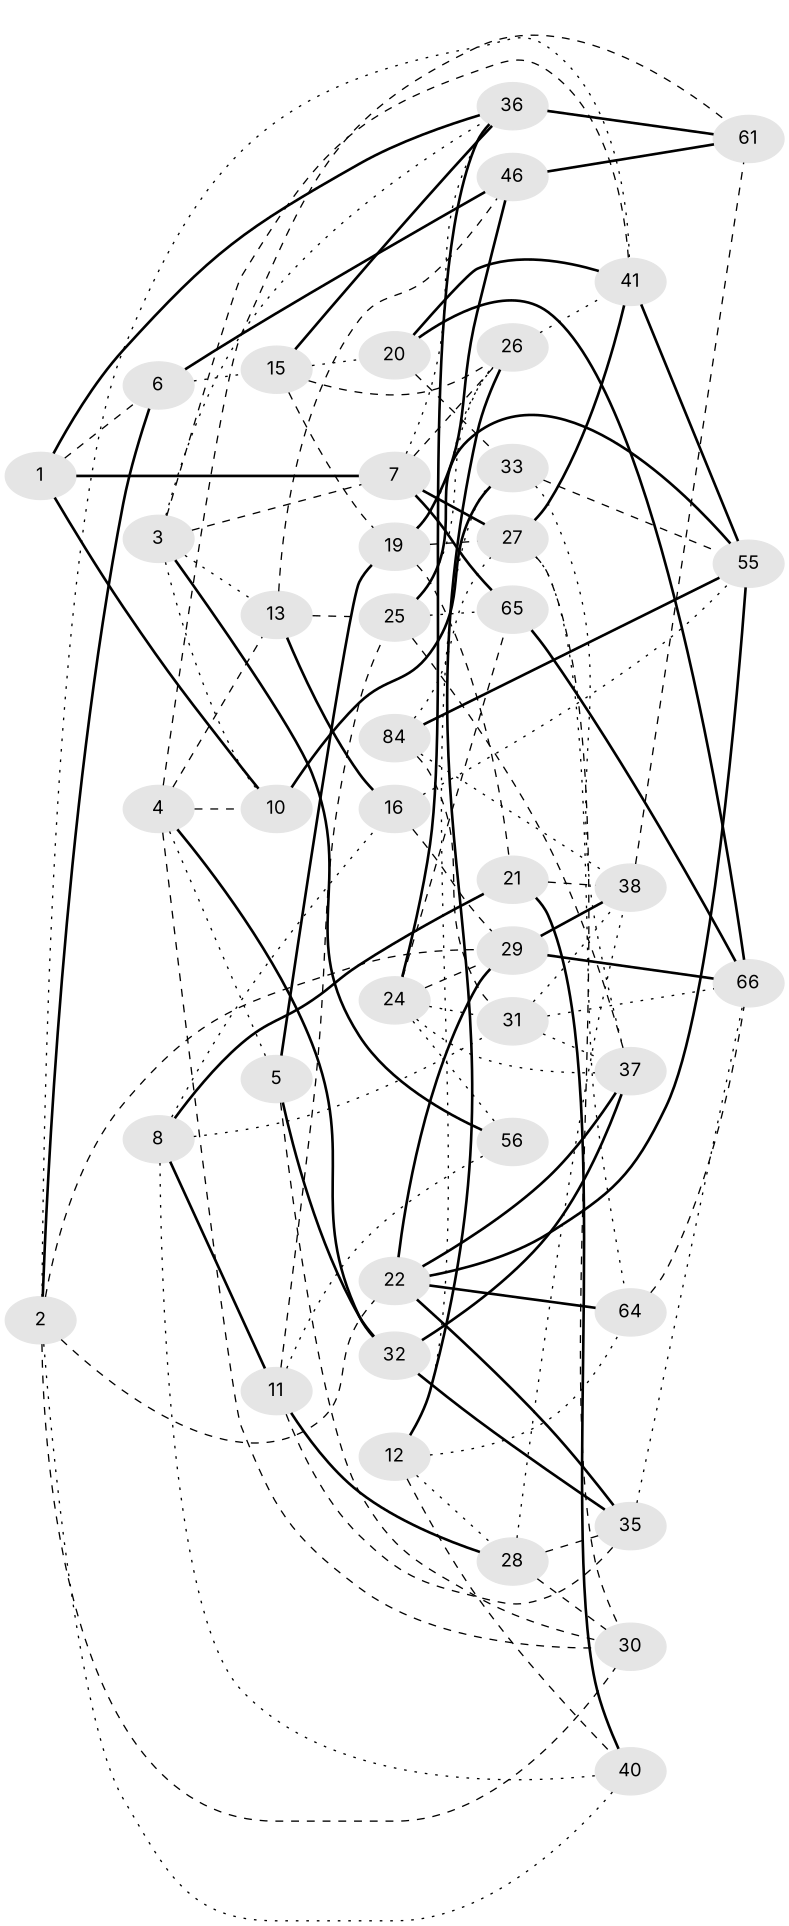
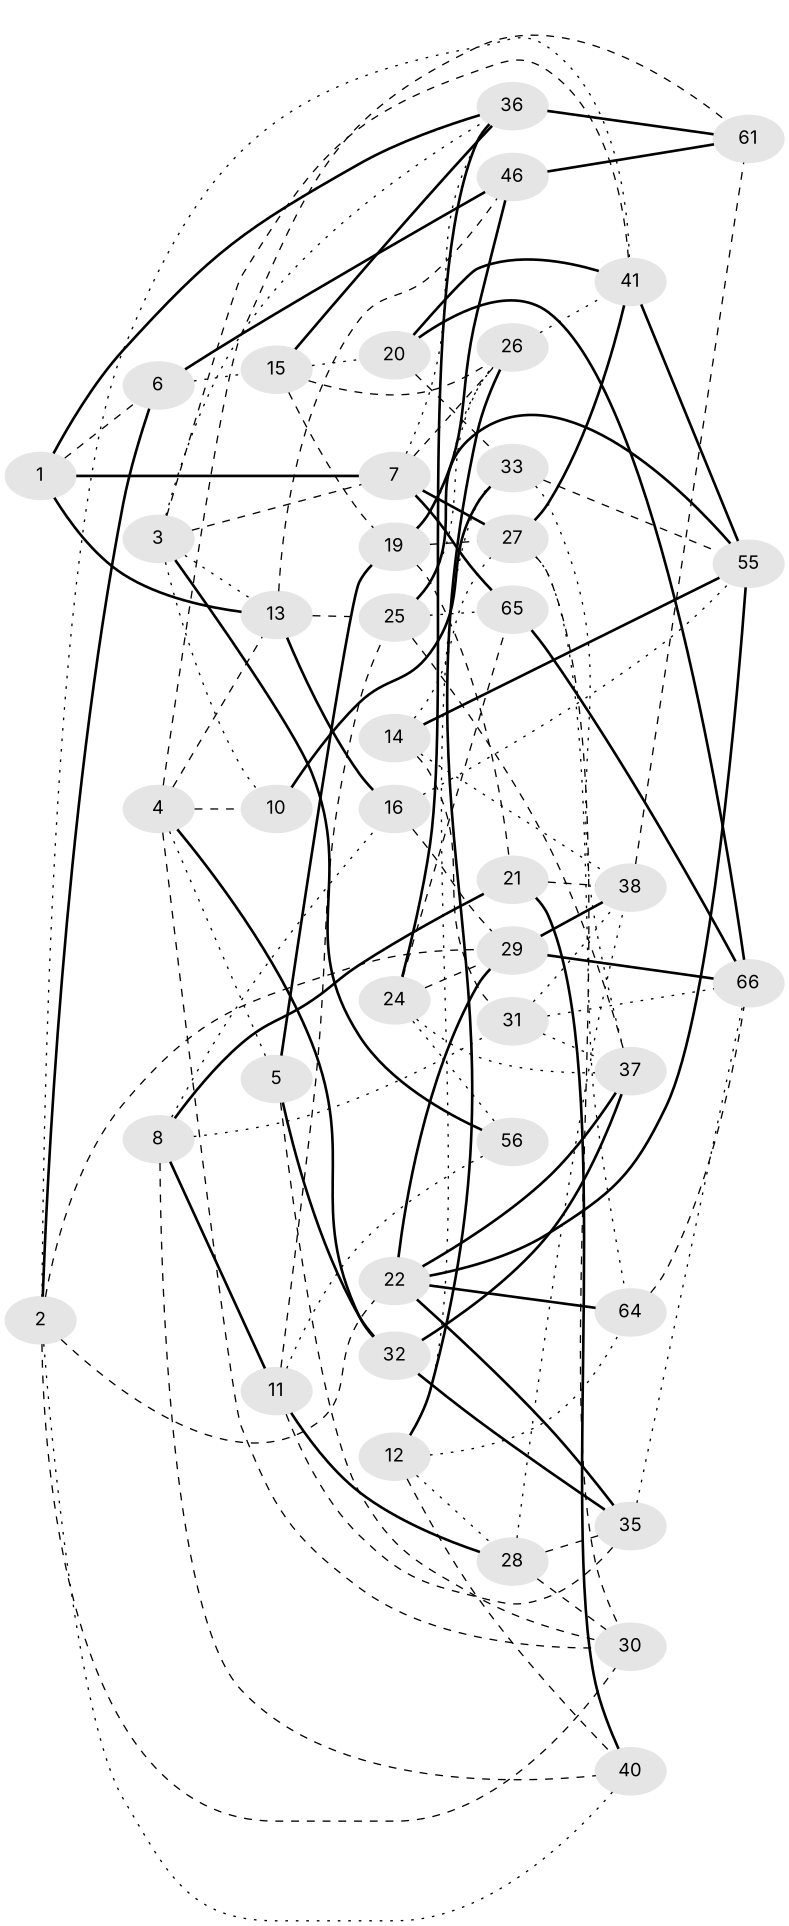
(151, 647) -> (132, 580)
(395, 738) -> (395, 738)
(454, 1011) -> none
(207, 1617) -> (207, 1617)
